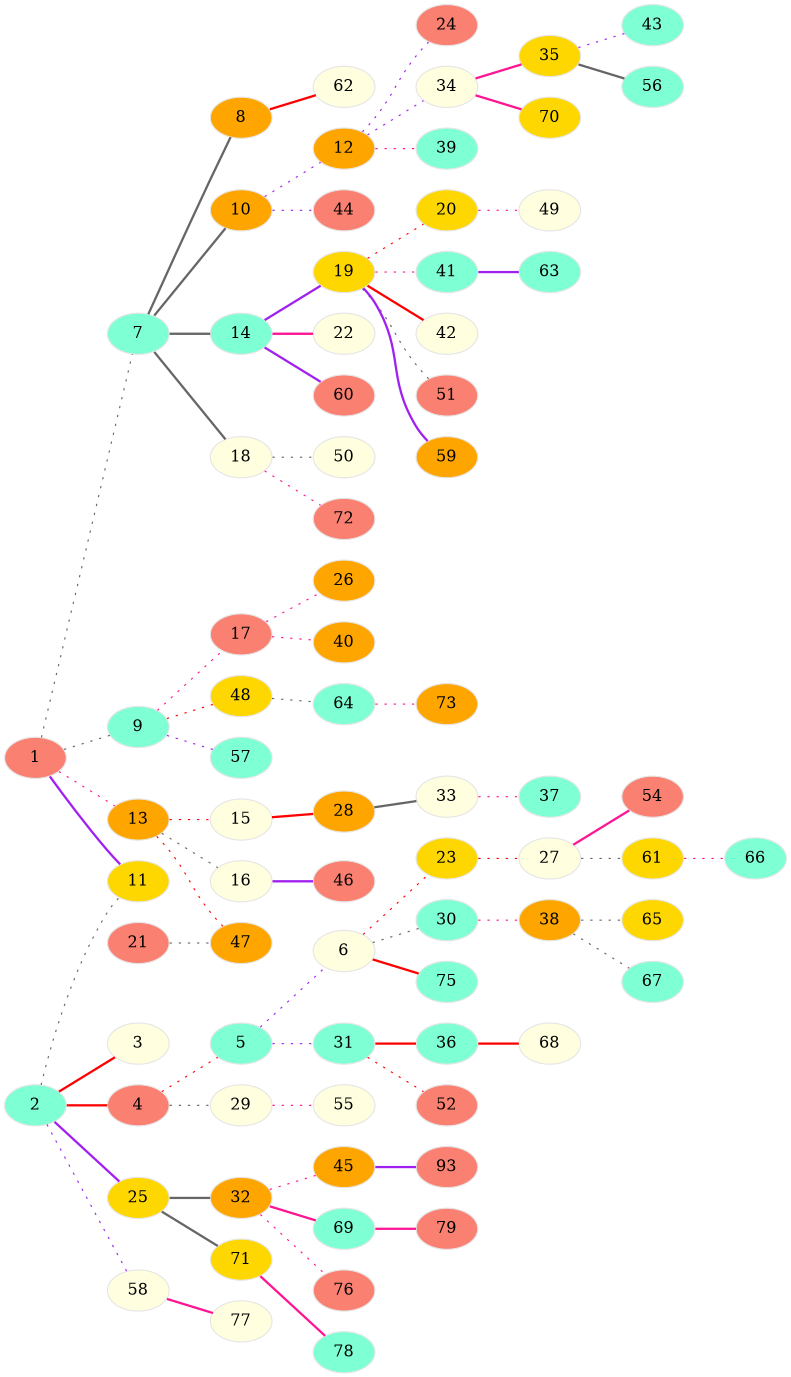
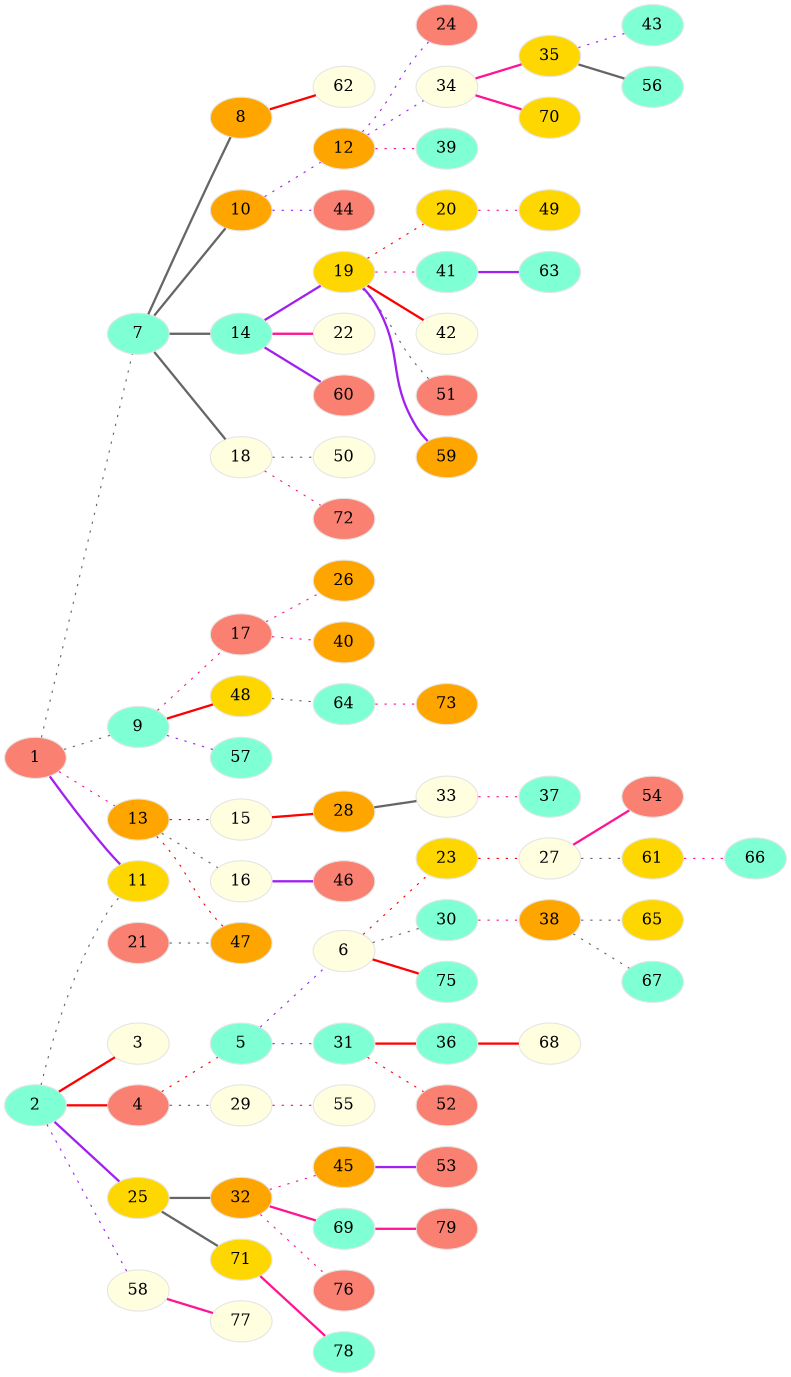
(550, 210) -> (550, 210)
(190, 711) -> (190, 711)
(447, 1167) -> (447, 1167)
